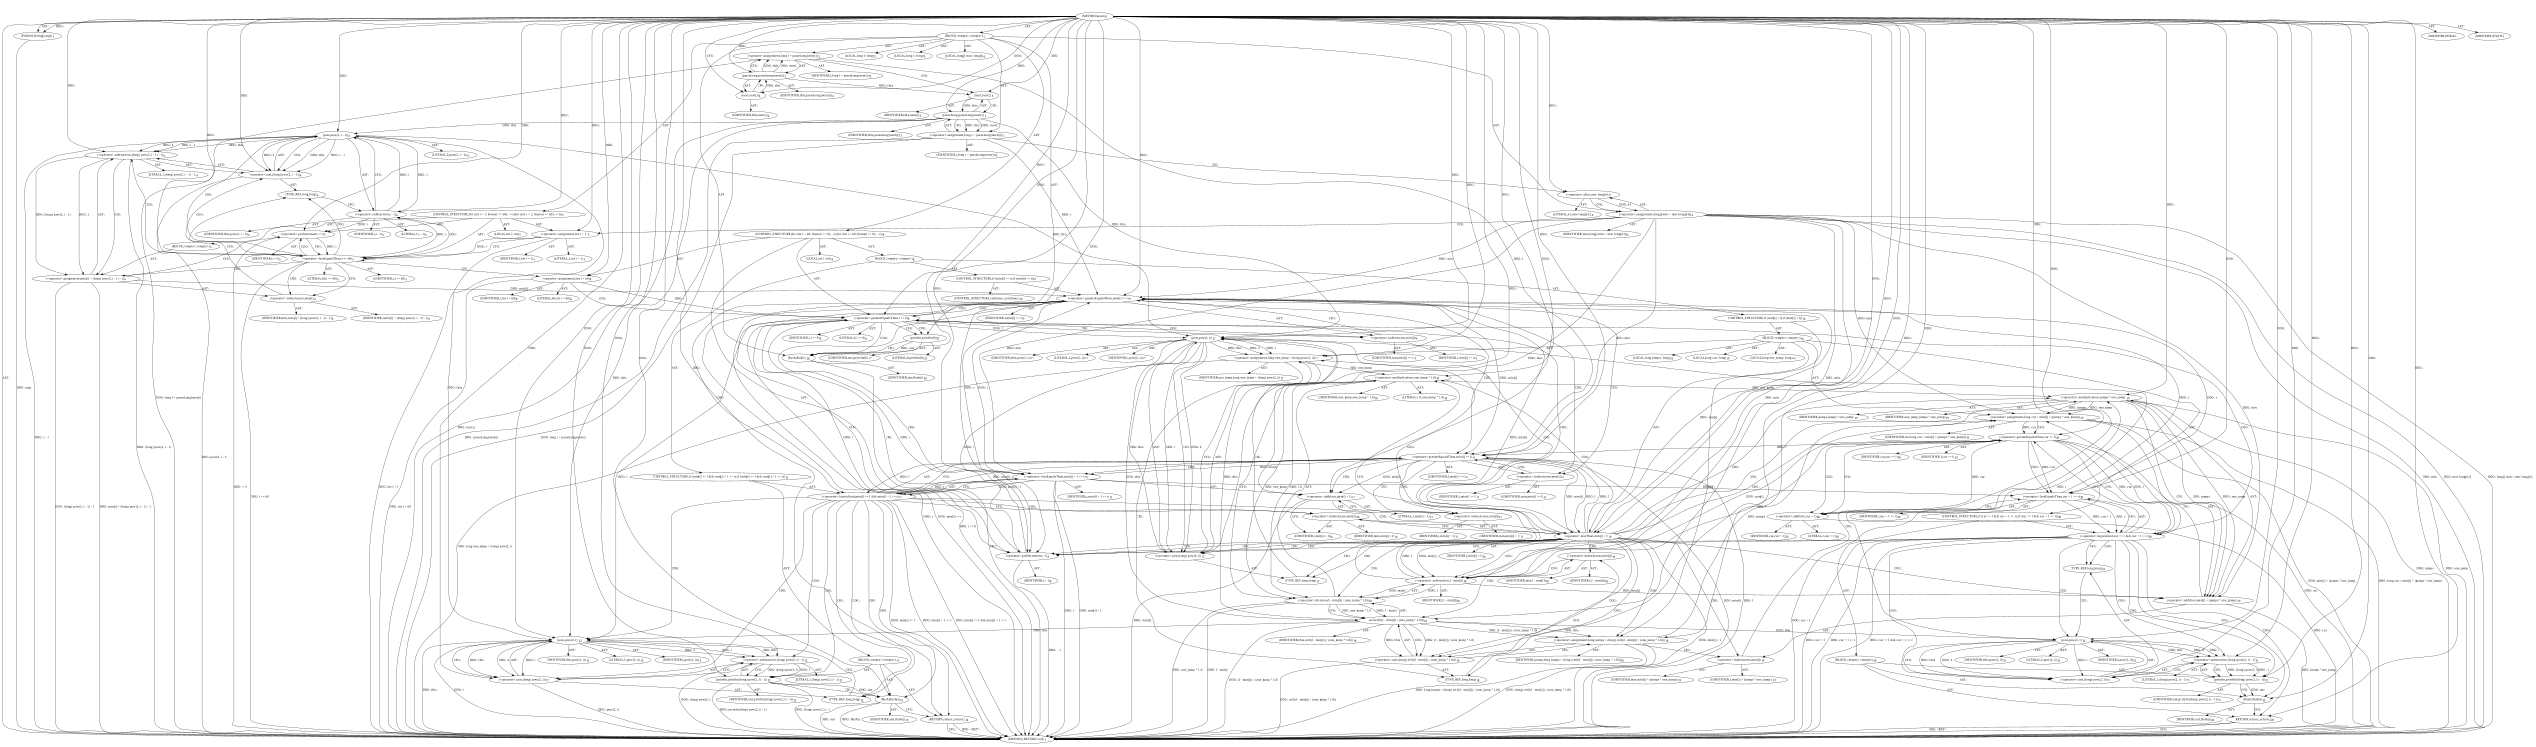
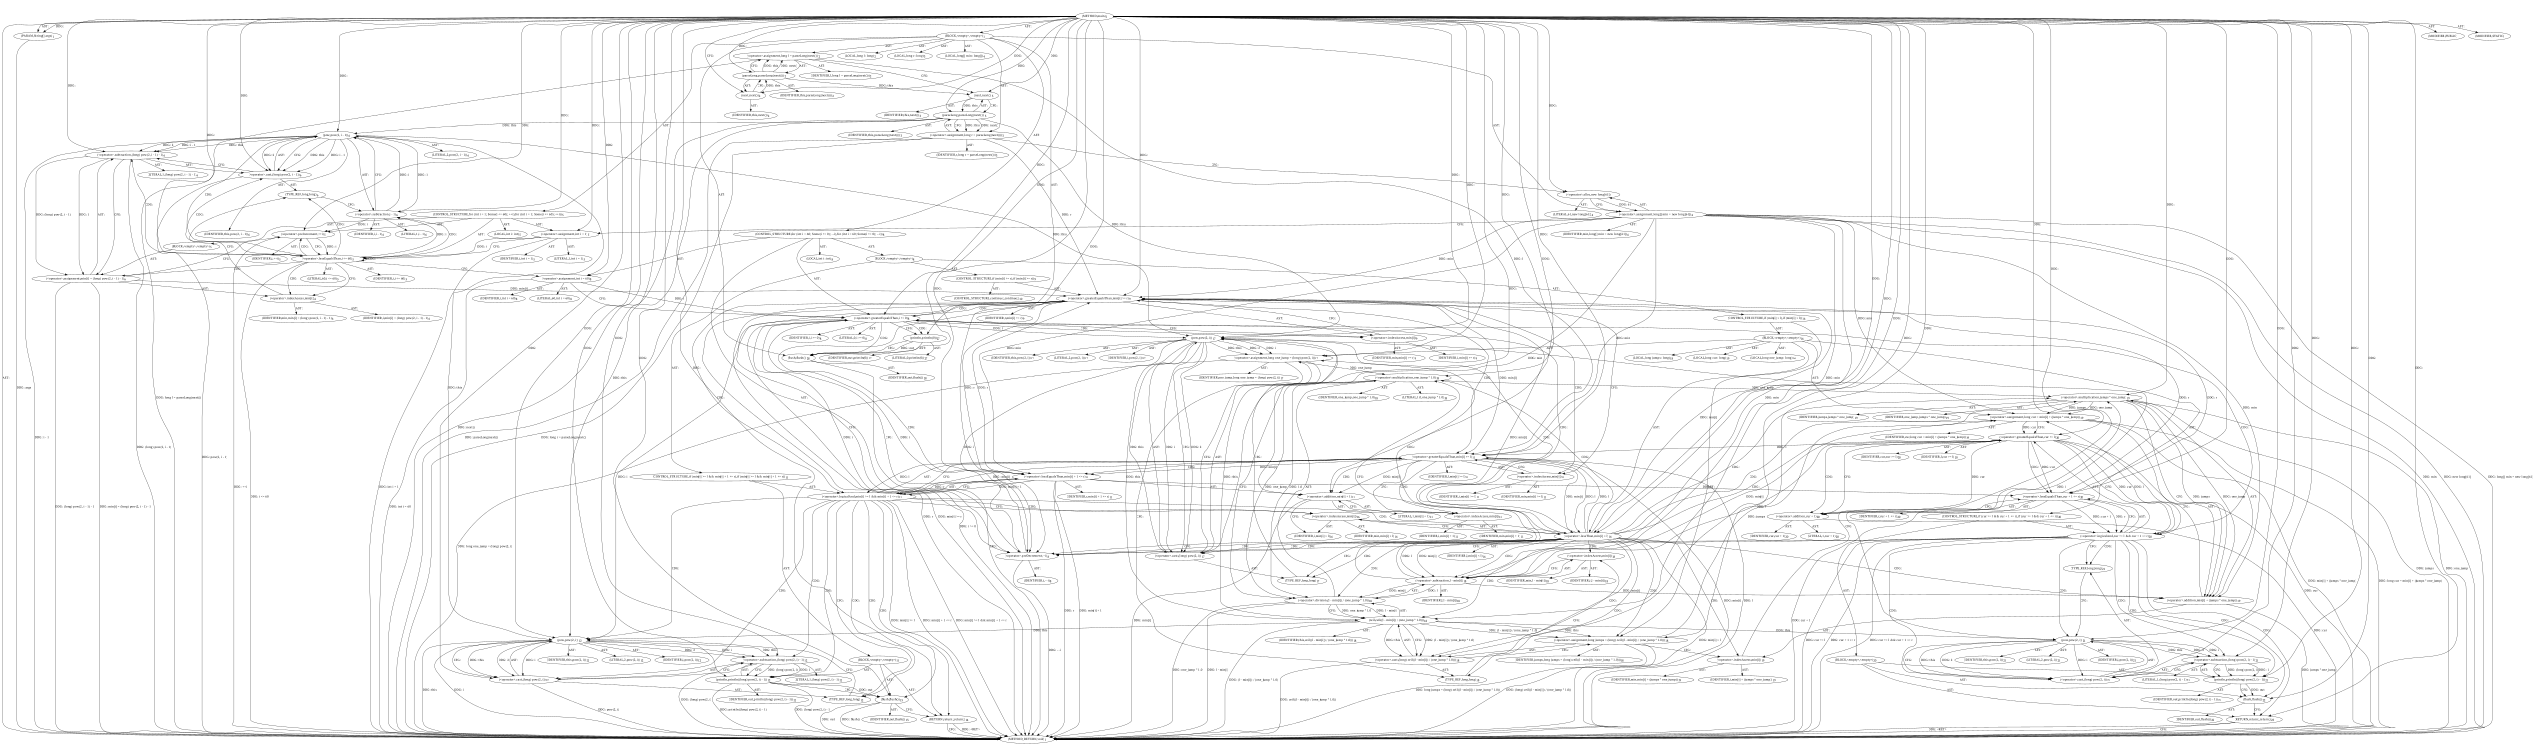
(303, 224) -> (293, 181)
